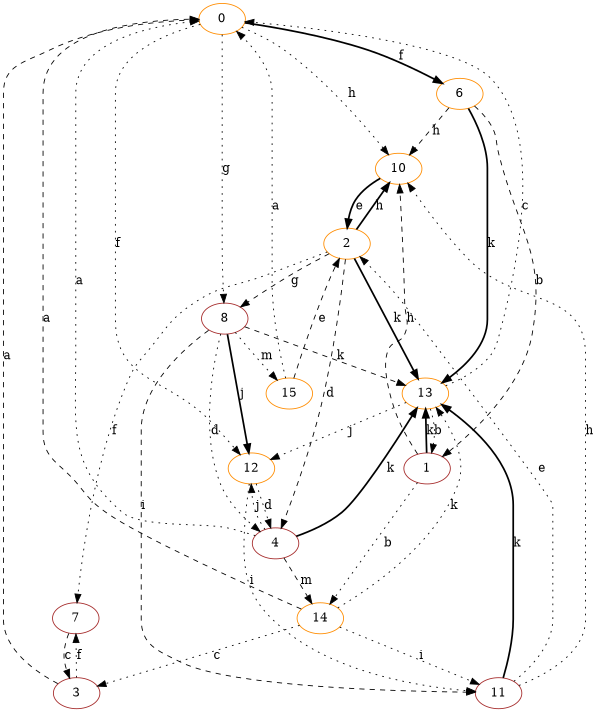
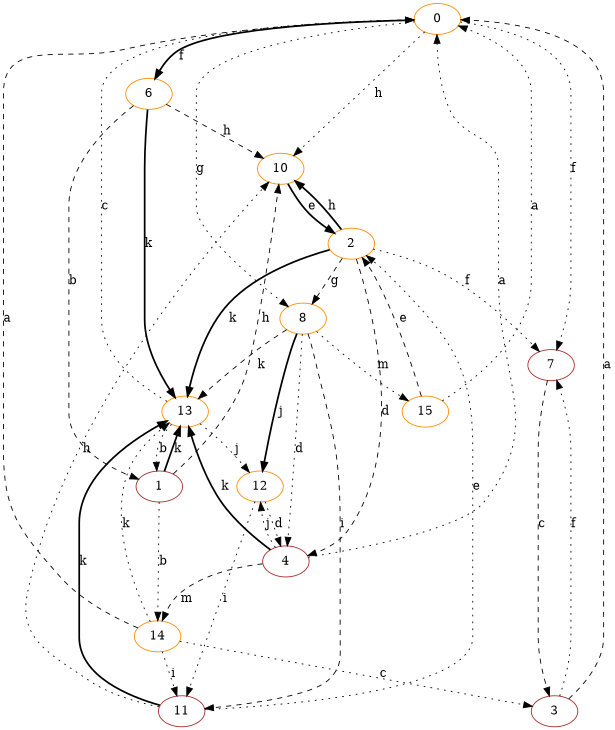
(115, 239) -> (571, 147)
(225, 319) -> (303, 319)
